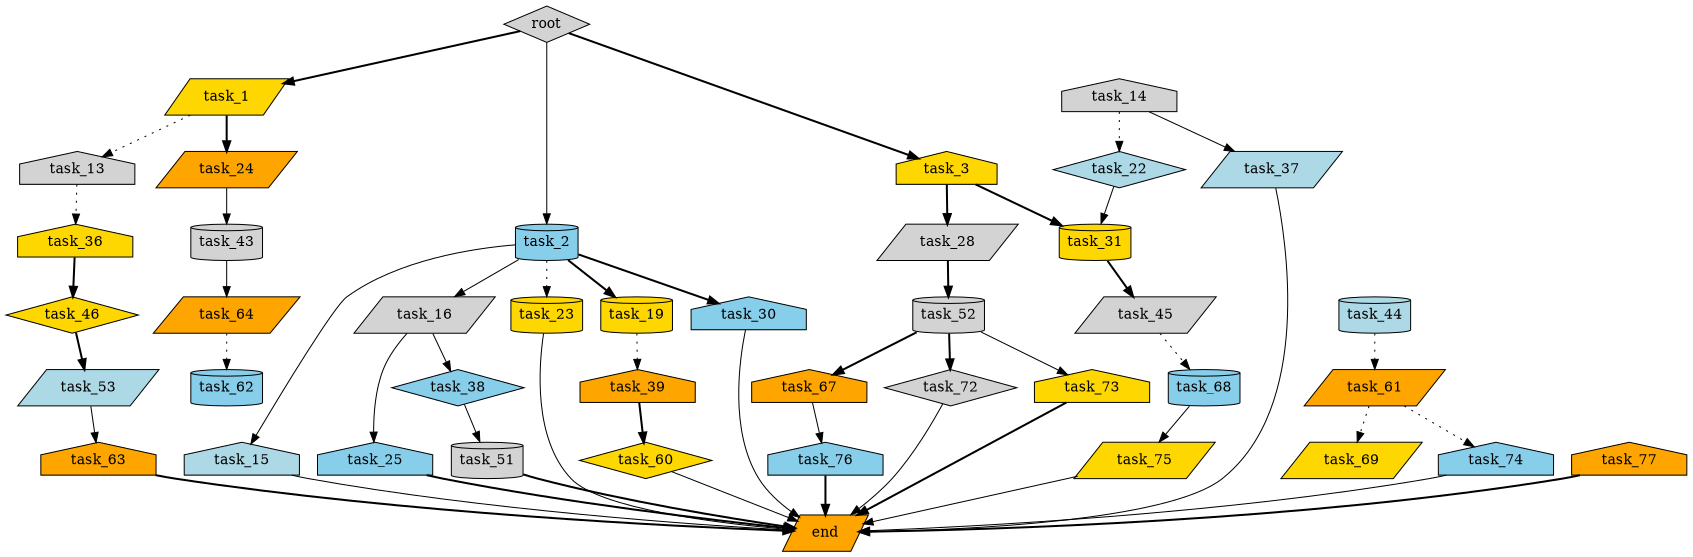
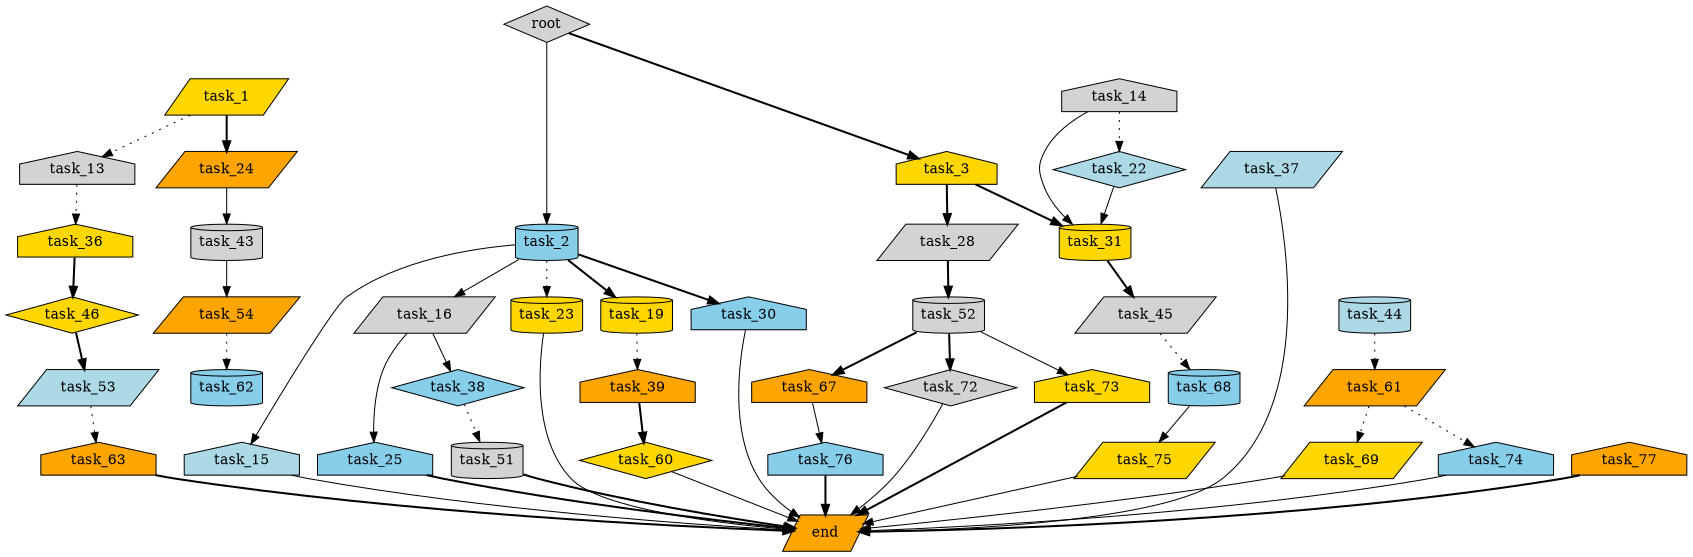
(407, 56) -> none
(1187, 129) -> (1042, 158)
(227, 315) -> (227, 315)
(470, 418) -> (470, 418)
(93, 419) -> (93, 419)
none -> (1078, 505)
